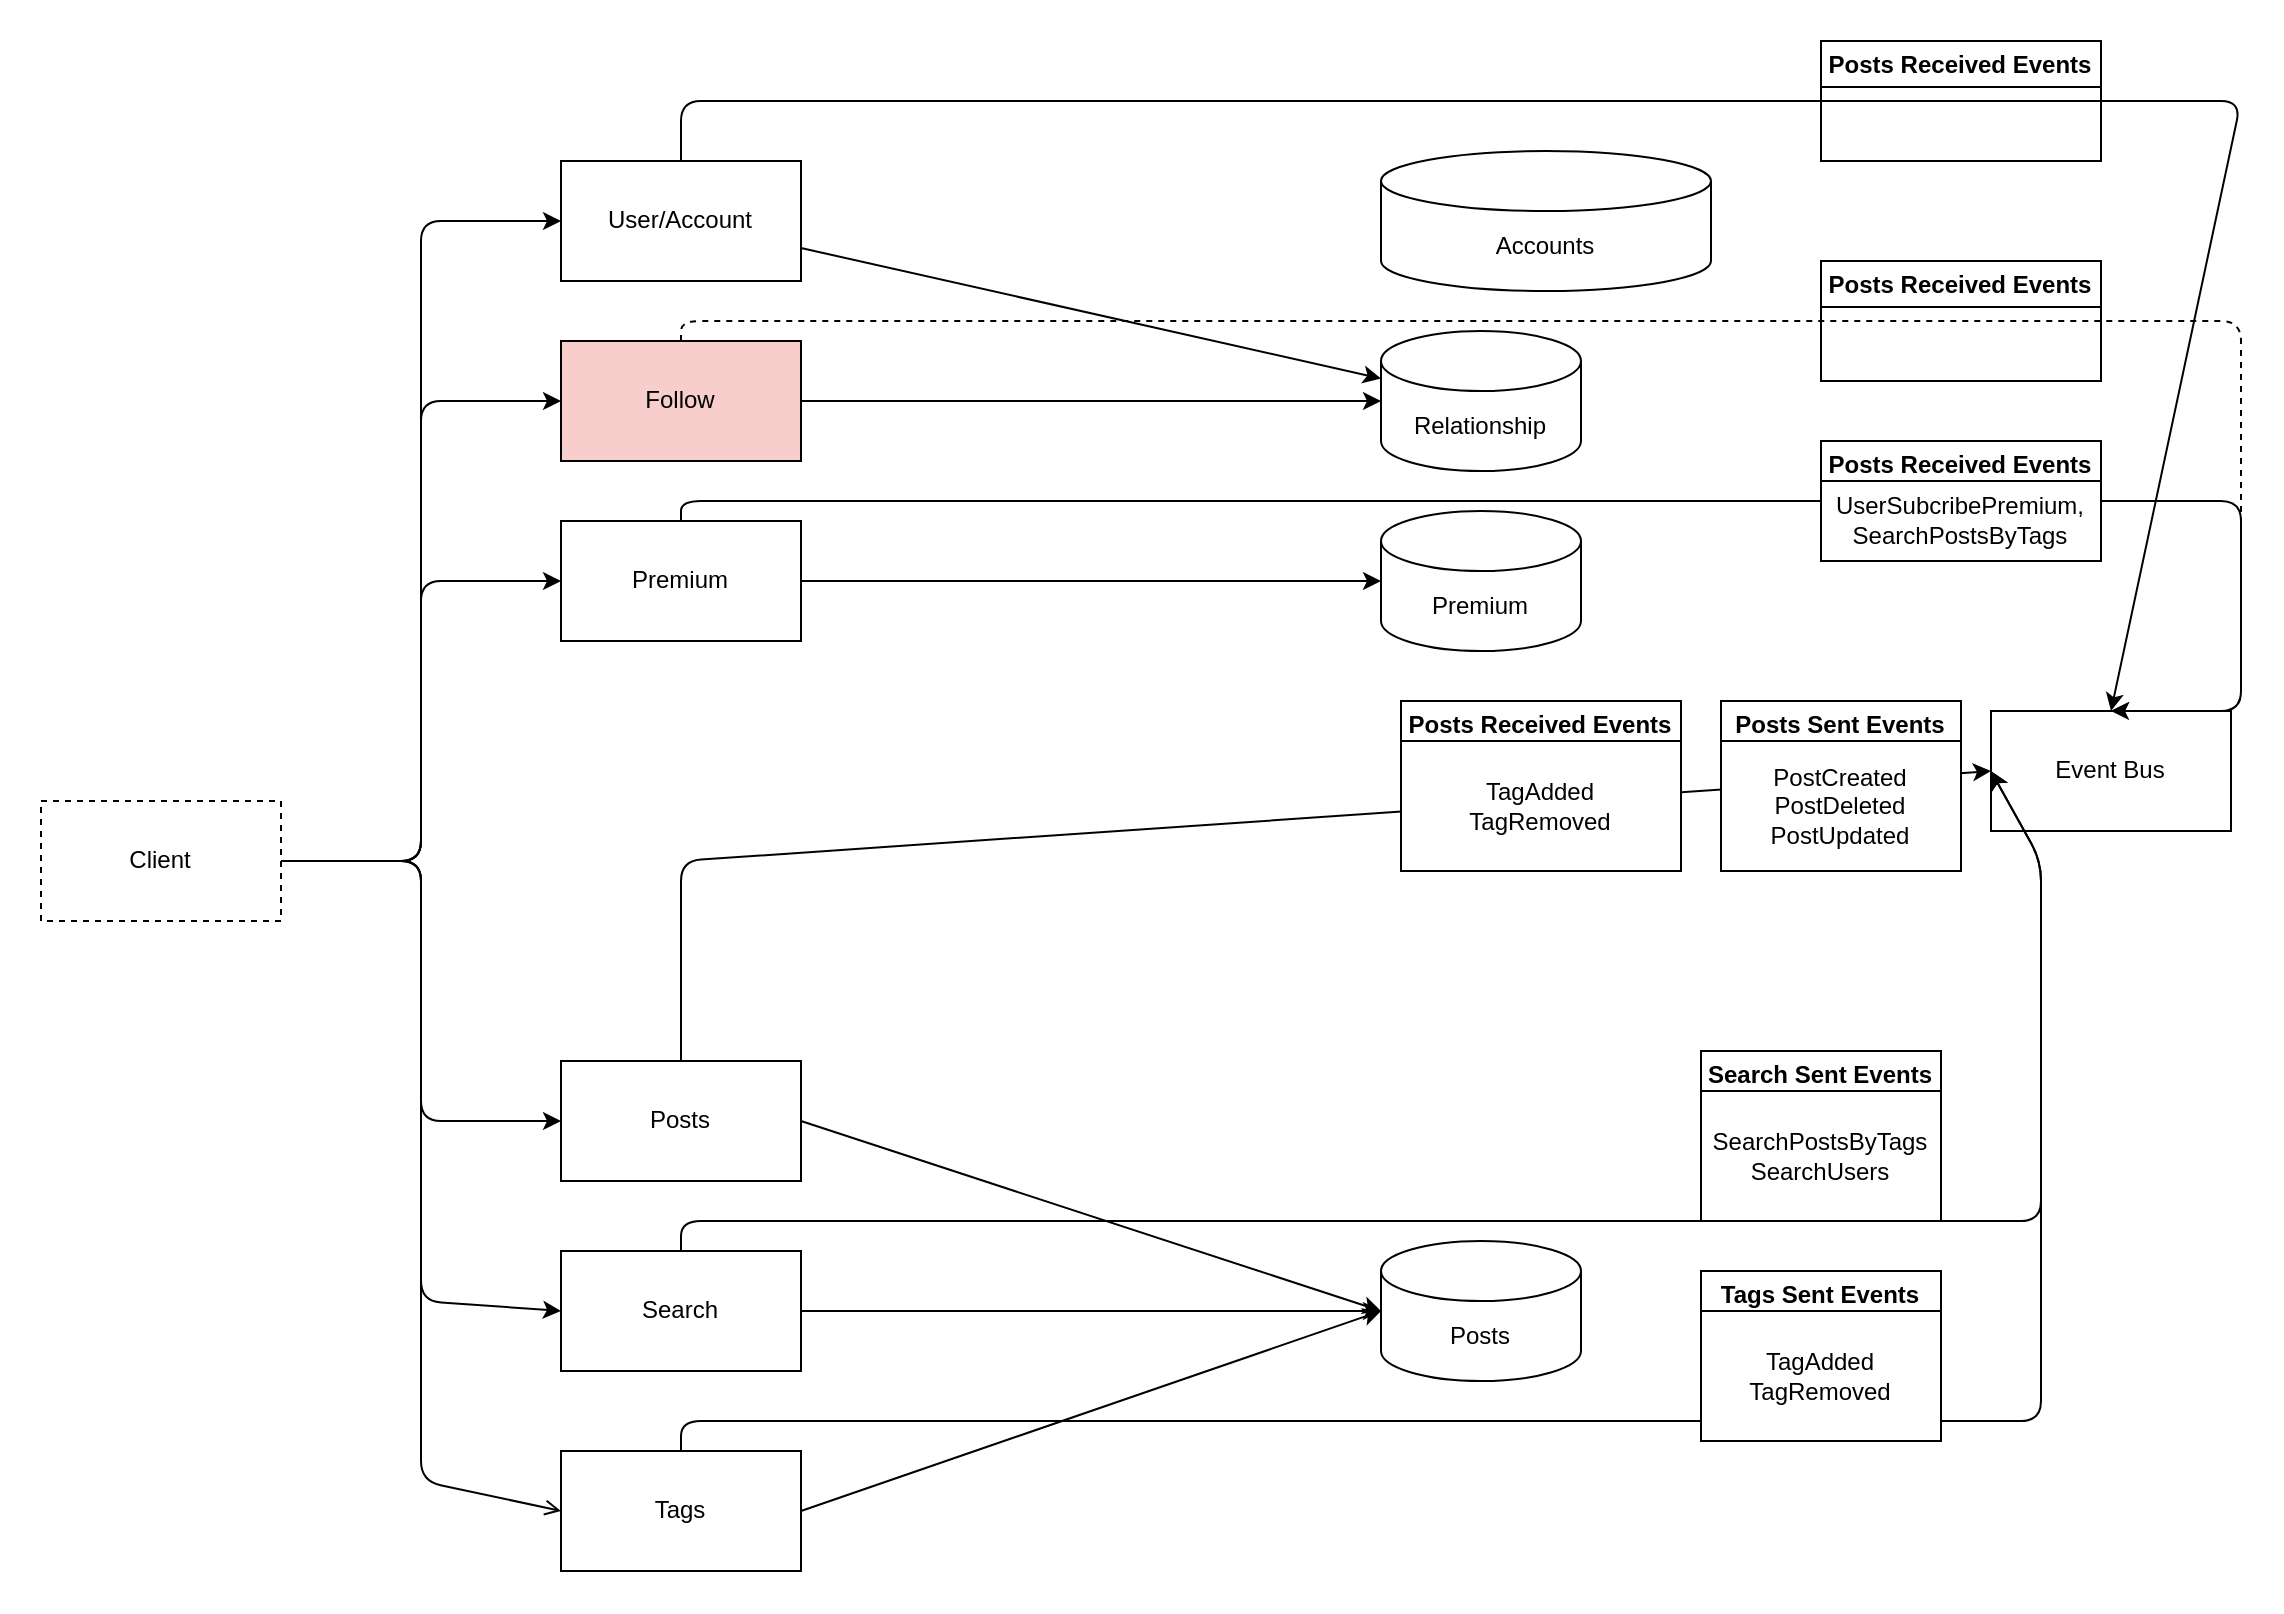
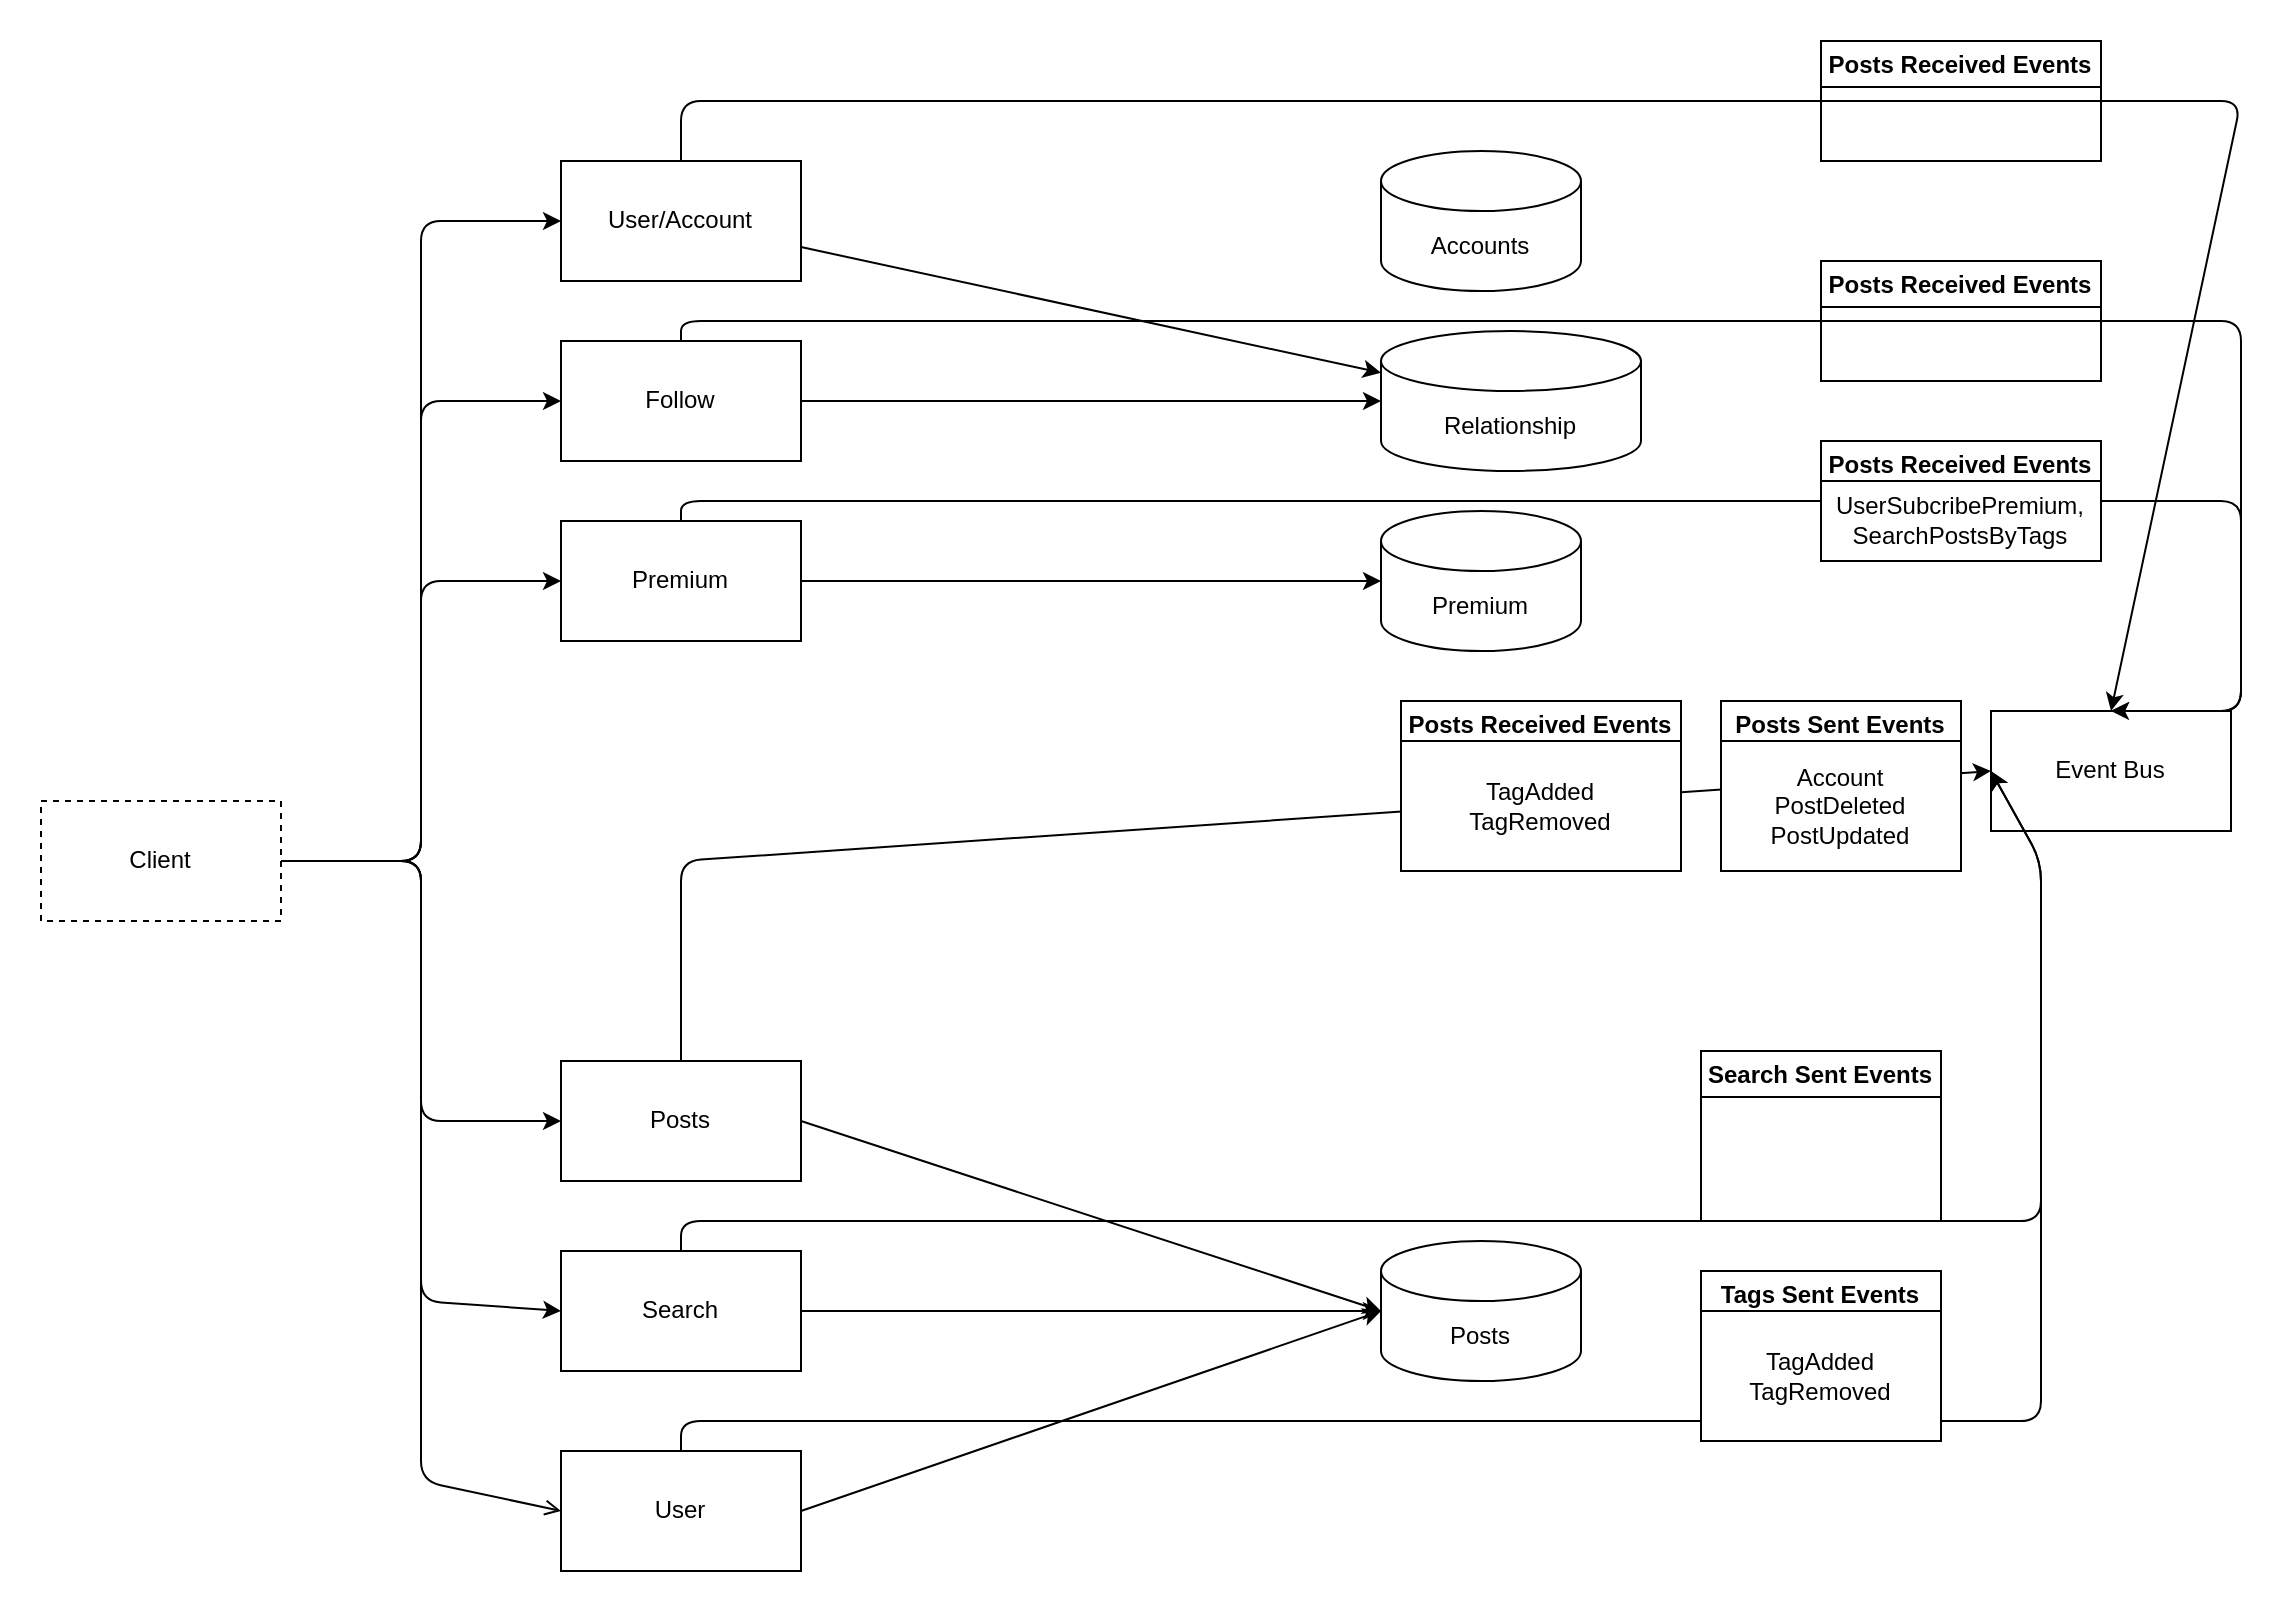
(1546, 221) -> (1481, 221)
(1624, 321) -> (1624, 321)
(681, 401) -> (681, 401)
(1481, 401) -> (1511, 401)
(1841, 807) -> (1841, 807)
(1821, 1156) -> none
(681, 1511) -> (681, 1511)
